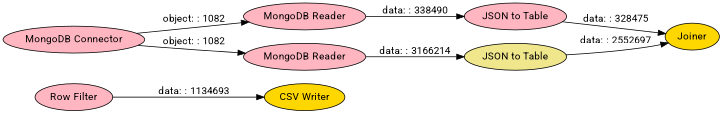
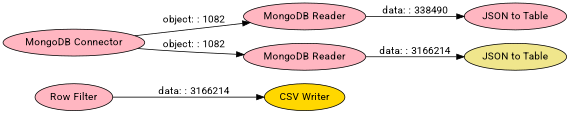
(692, 37) -> none
(194, 92) -> (194, 92)
